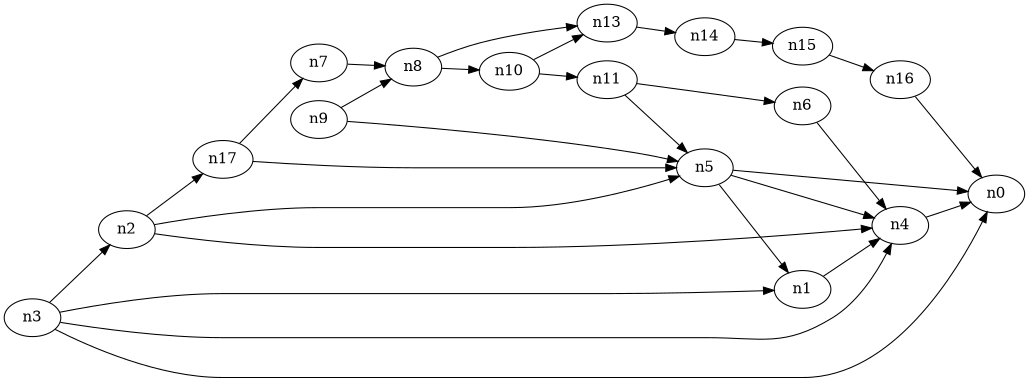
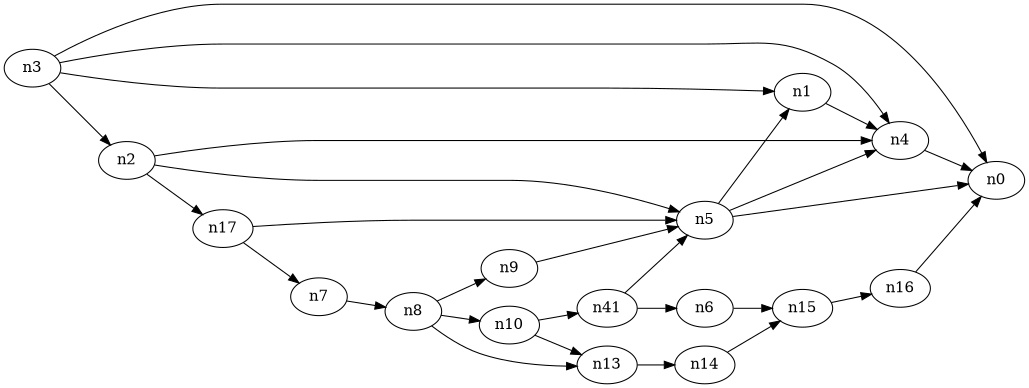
(607, 80) -> (607, 308)
(361, 96) -> (456, 292)
(848, 162) -> (748, 308)
